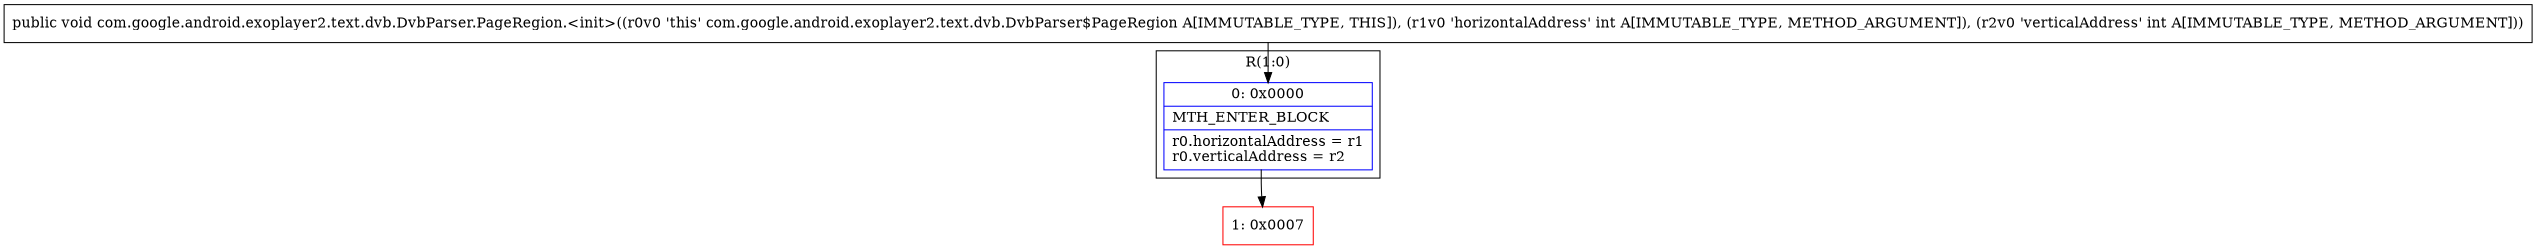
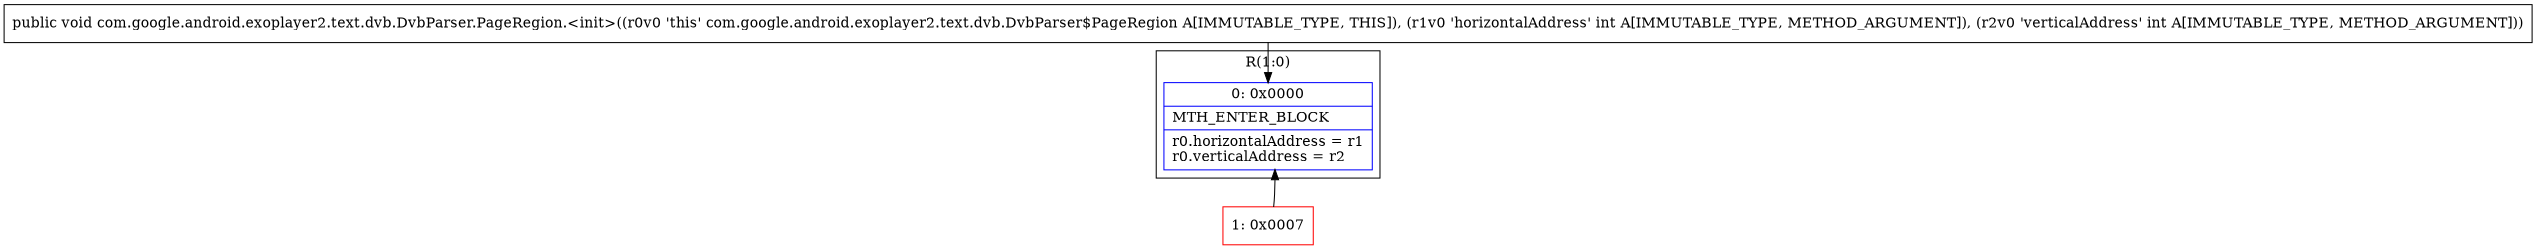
(1261, 184) -> (1275, 194)
